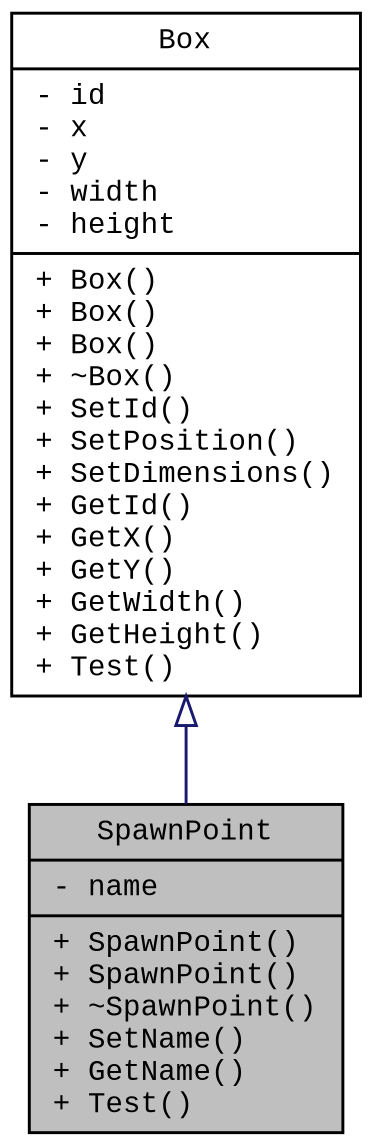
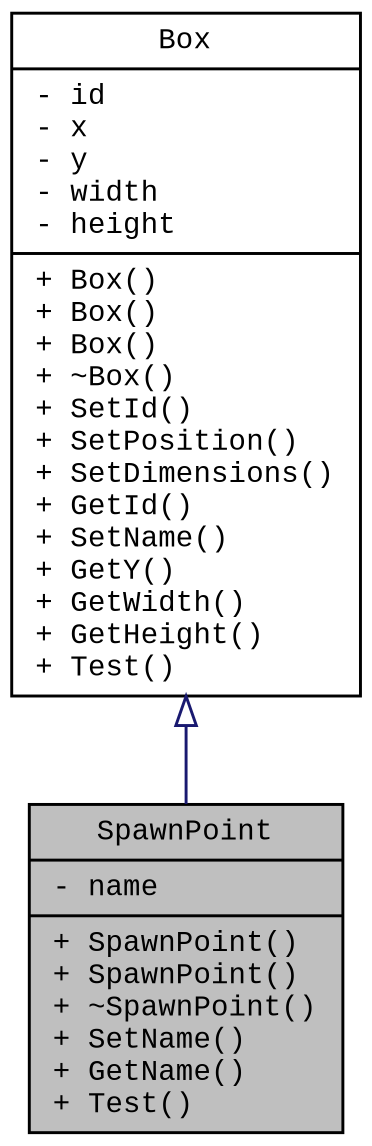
(107, 538) -> (133, 538)
